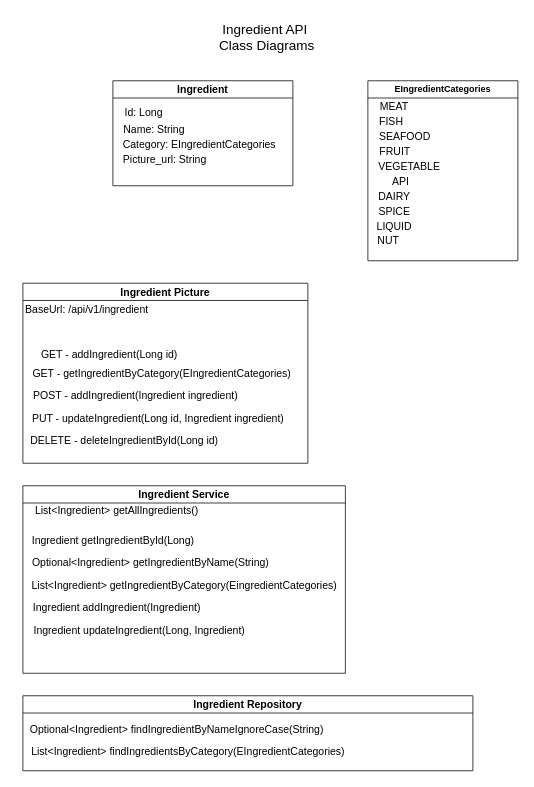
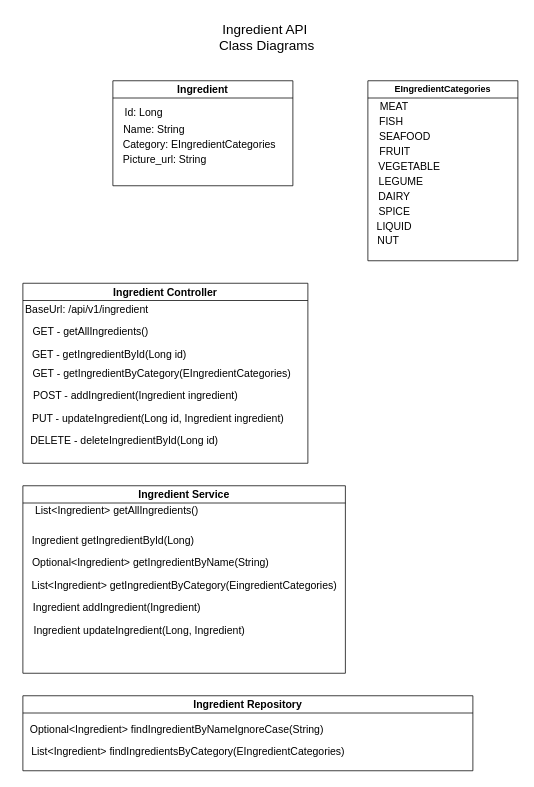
(398, 182) -> (398, 182)
(165, 292) -> (165, 292)
none -> (90, 332)
(110, 354) -> (110, 354)
